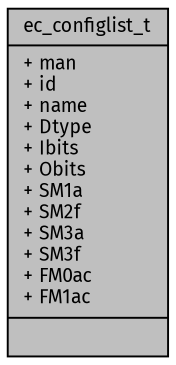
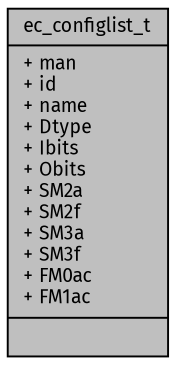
(53, 191) -> (53, 191)
